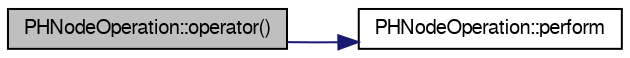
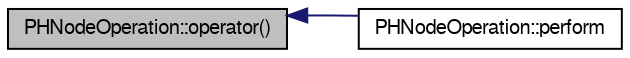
(313, 42) -> (333, 15)
